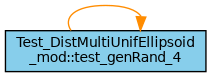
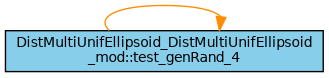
(106, 51) -> (164, 51)
